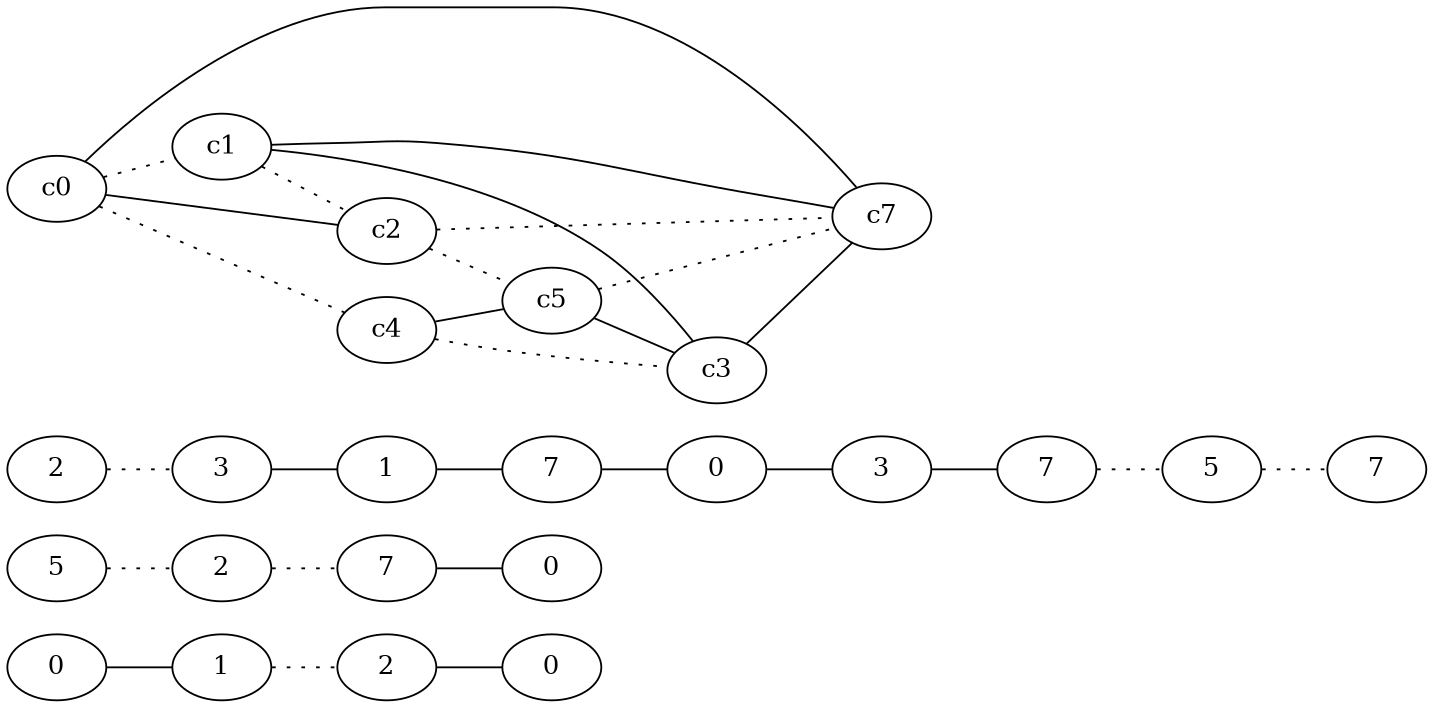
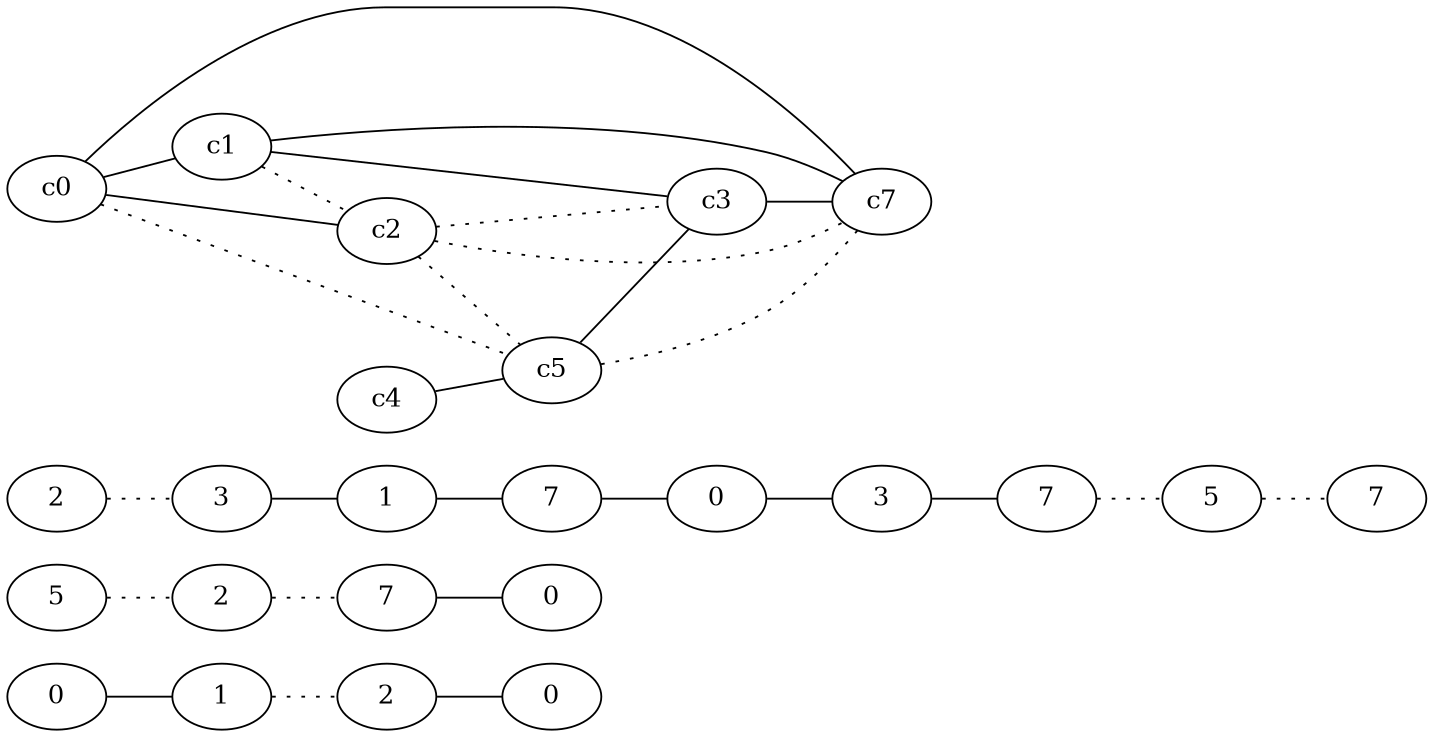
(139, 168) -> (139, 168)
(222, 259) -> (304, 279)
(551, 356) -> (552, 216)
